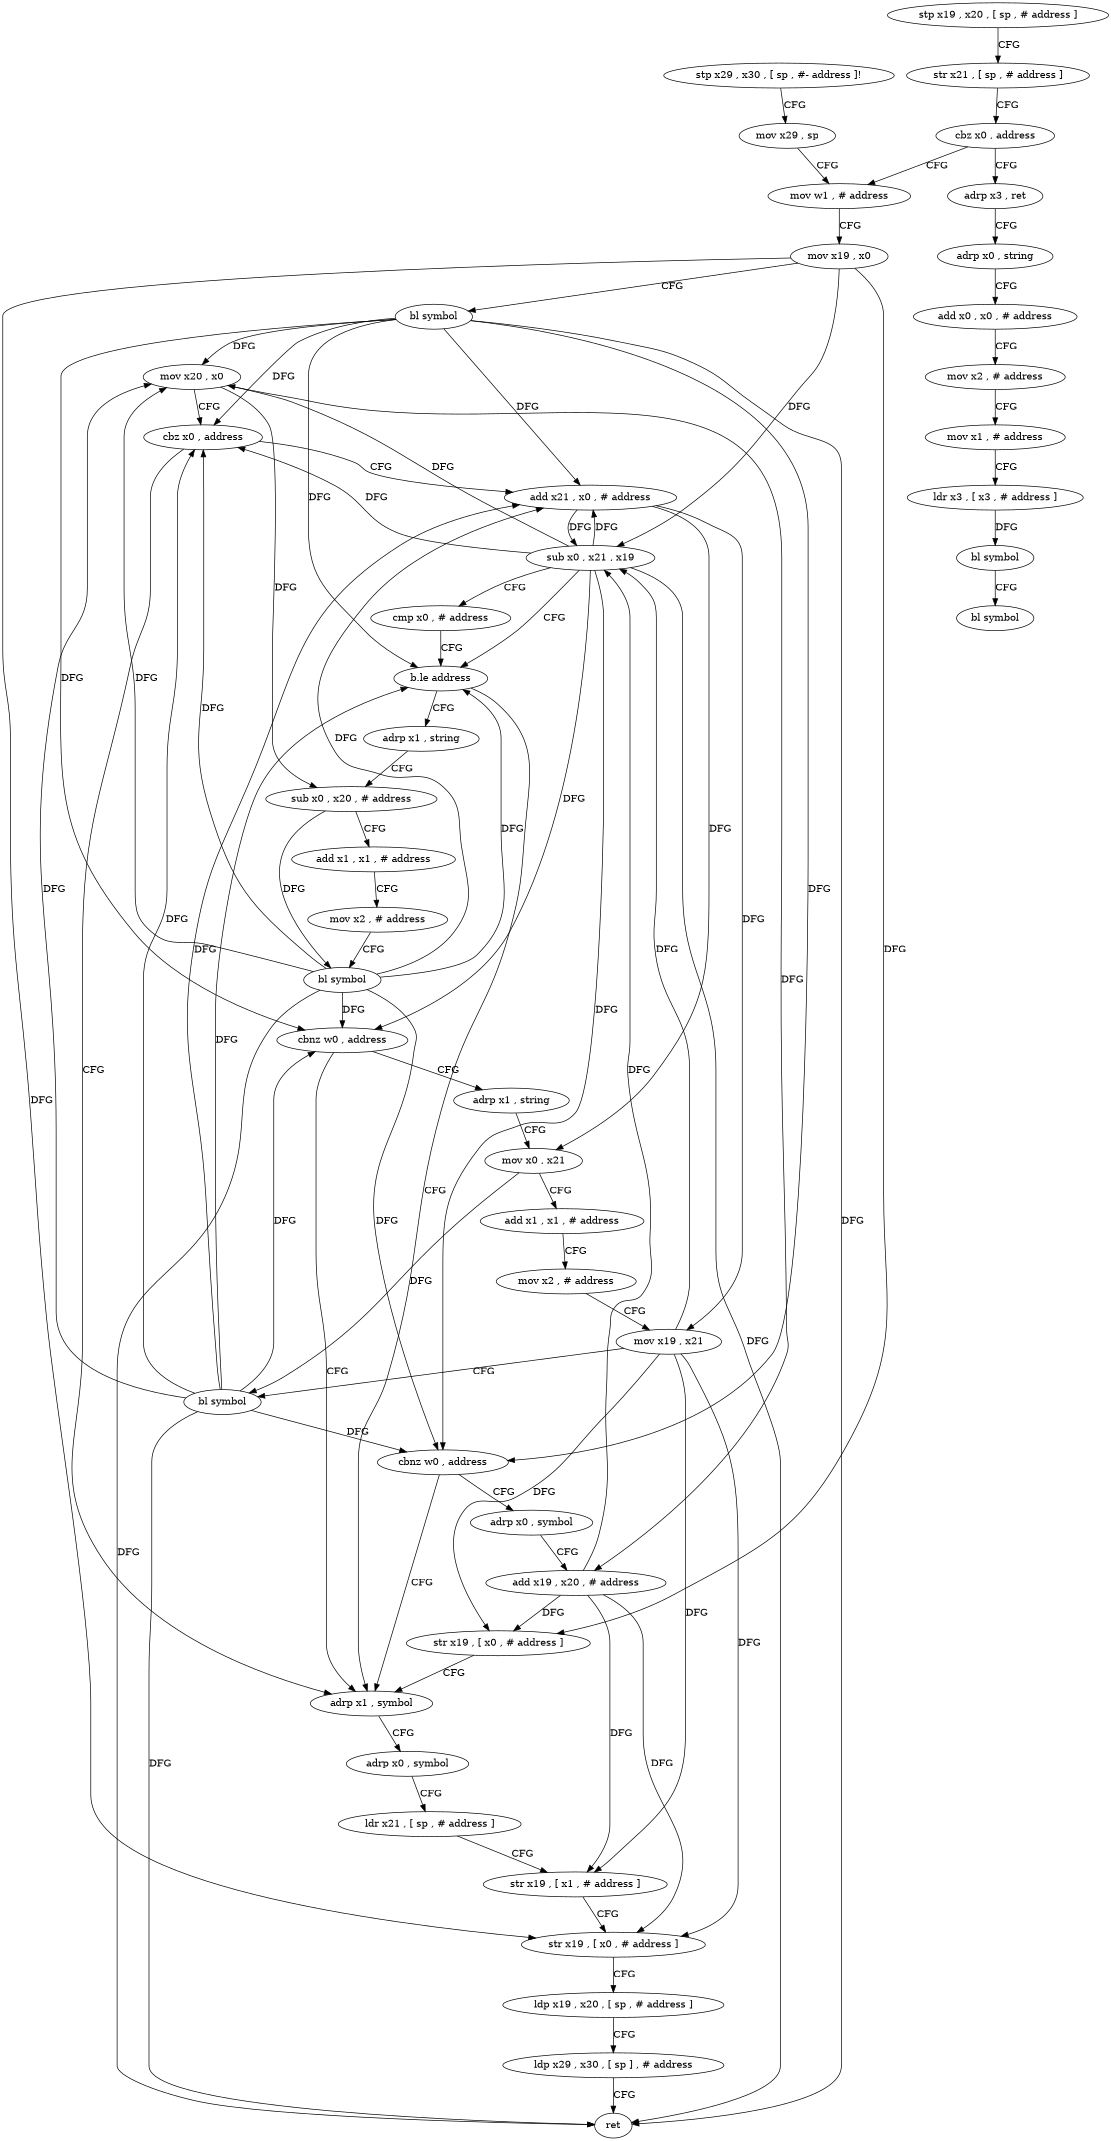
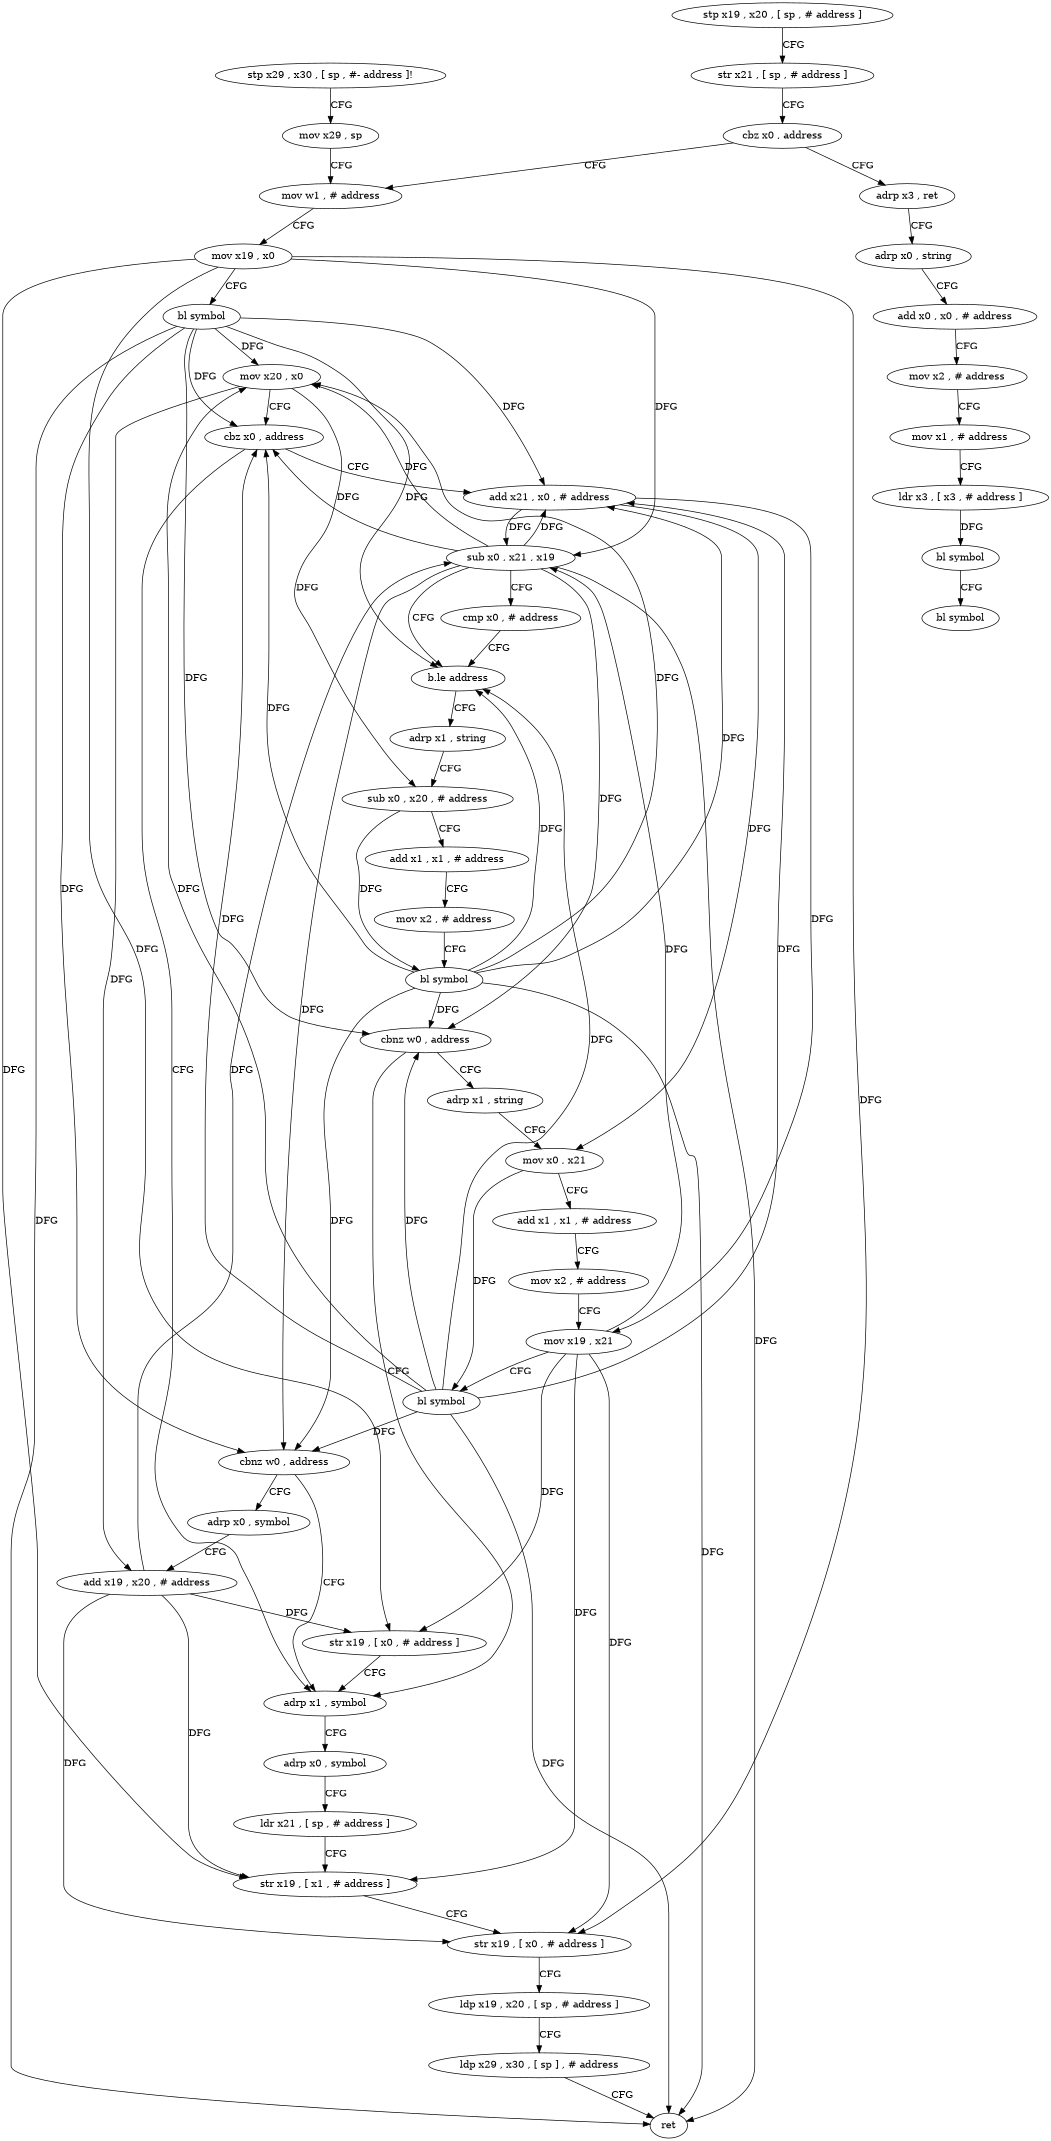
none -> (3, 1037)
(427, 1171) -> none
